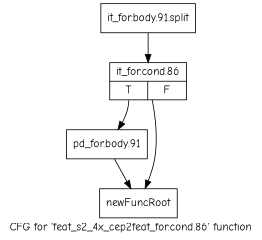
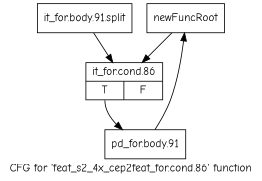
(156, 141) -> (160, 45)
